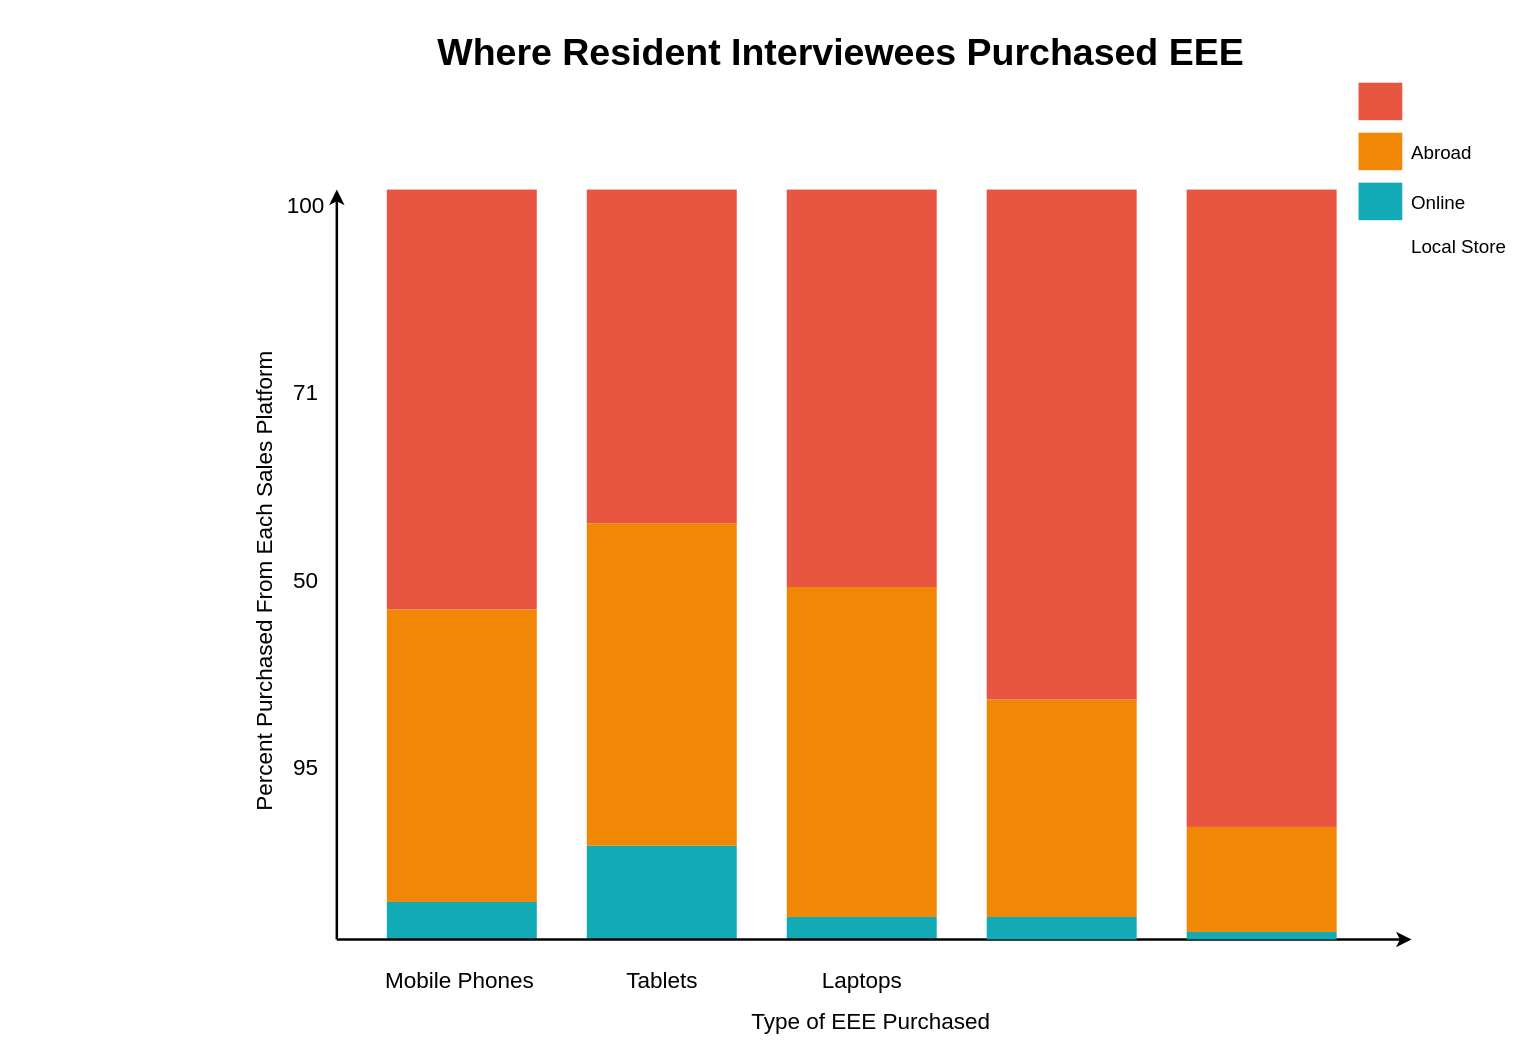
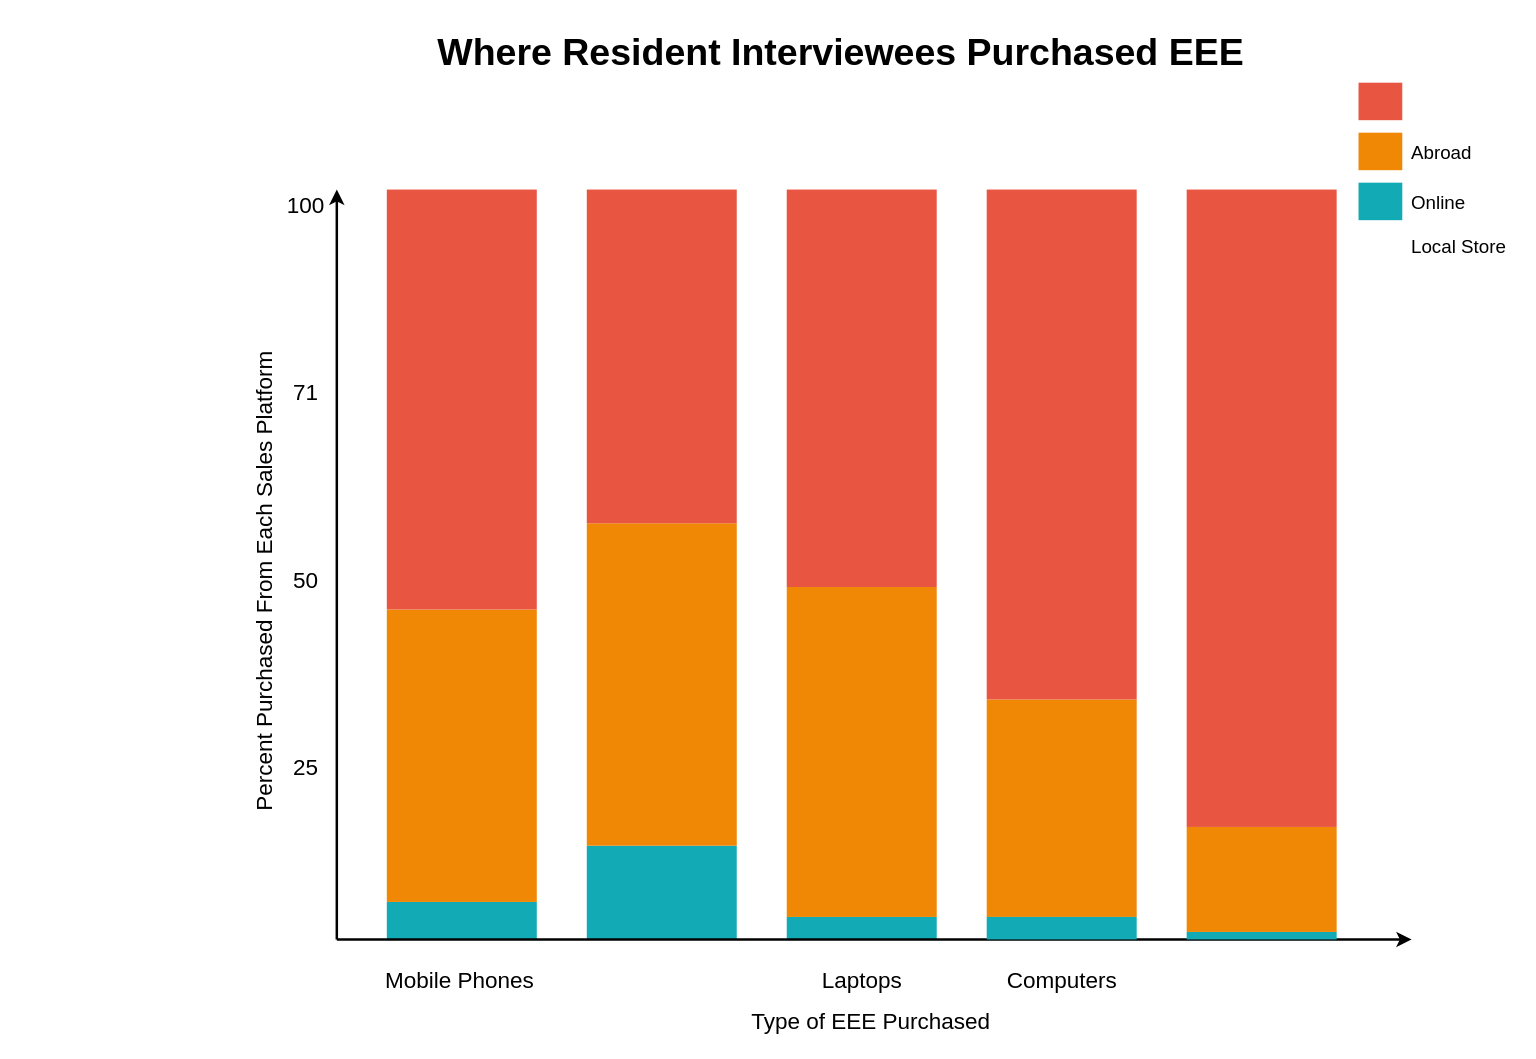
(306, 768) -> (306, 768)
(662, 983) -> none
none -> (1062, 983)
